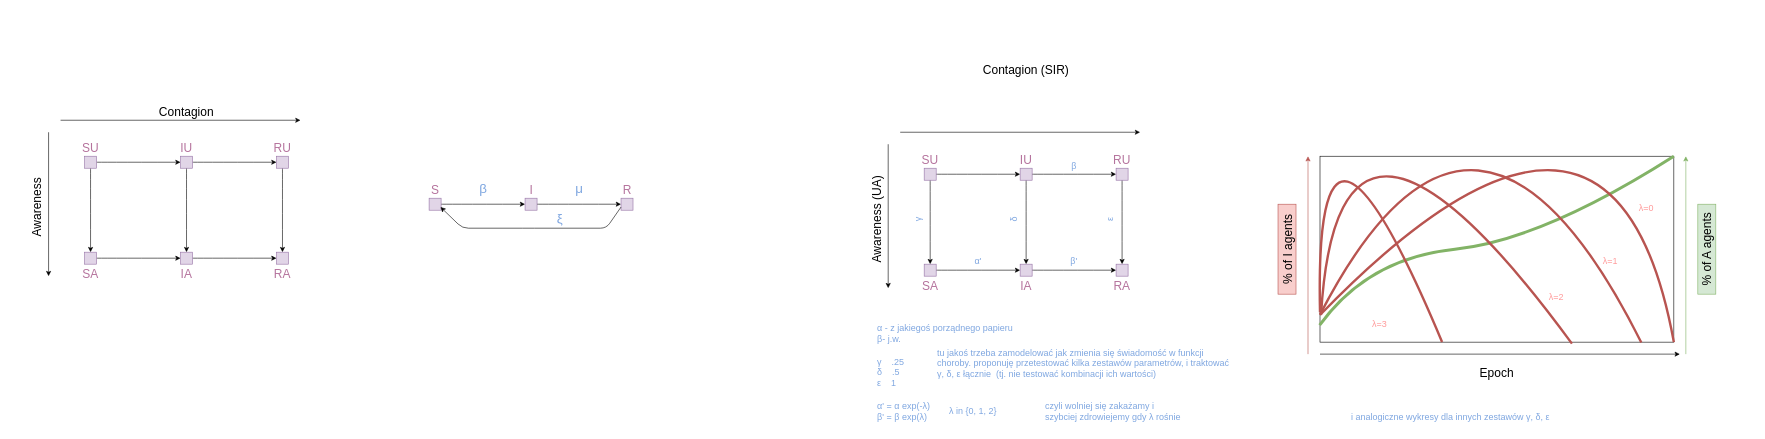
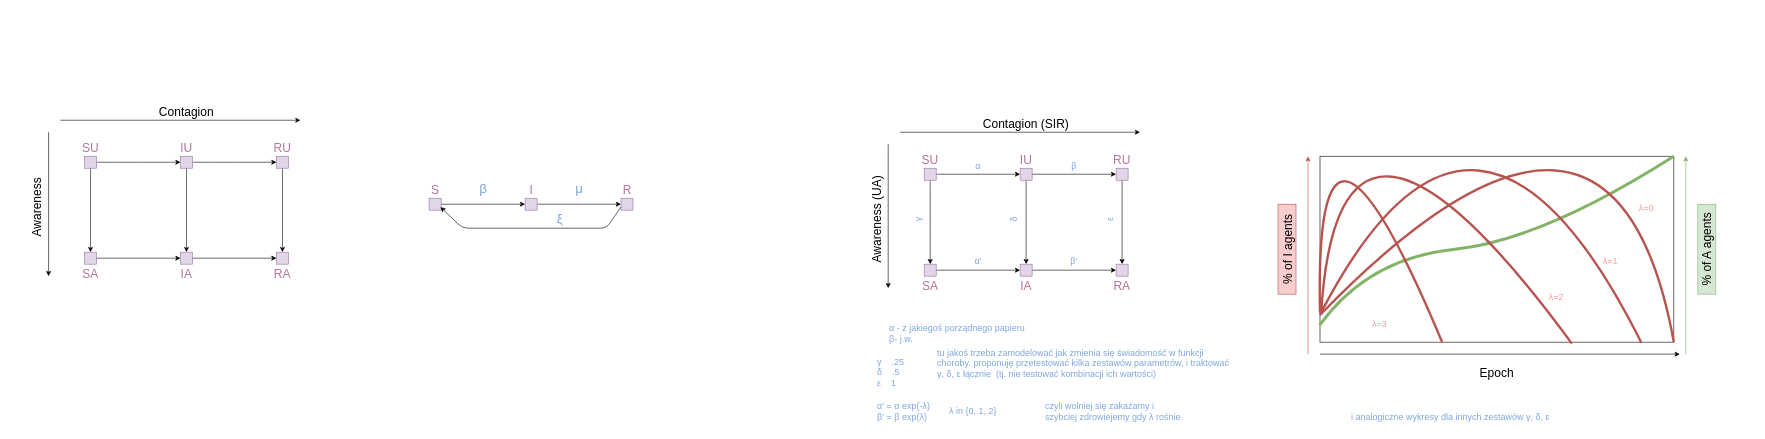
(1026, 69) -> (1026, 123)
none -> (978, 165)
(966, 333) -> (978, 333)
